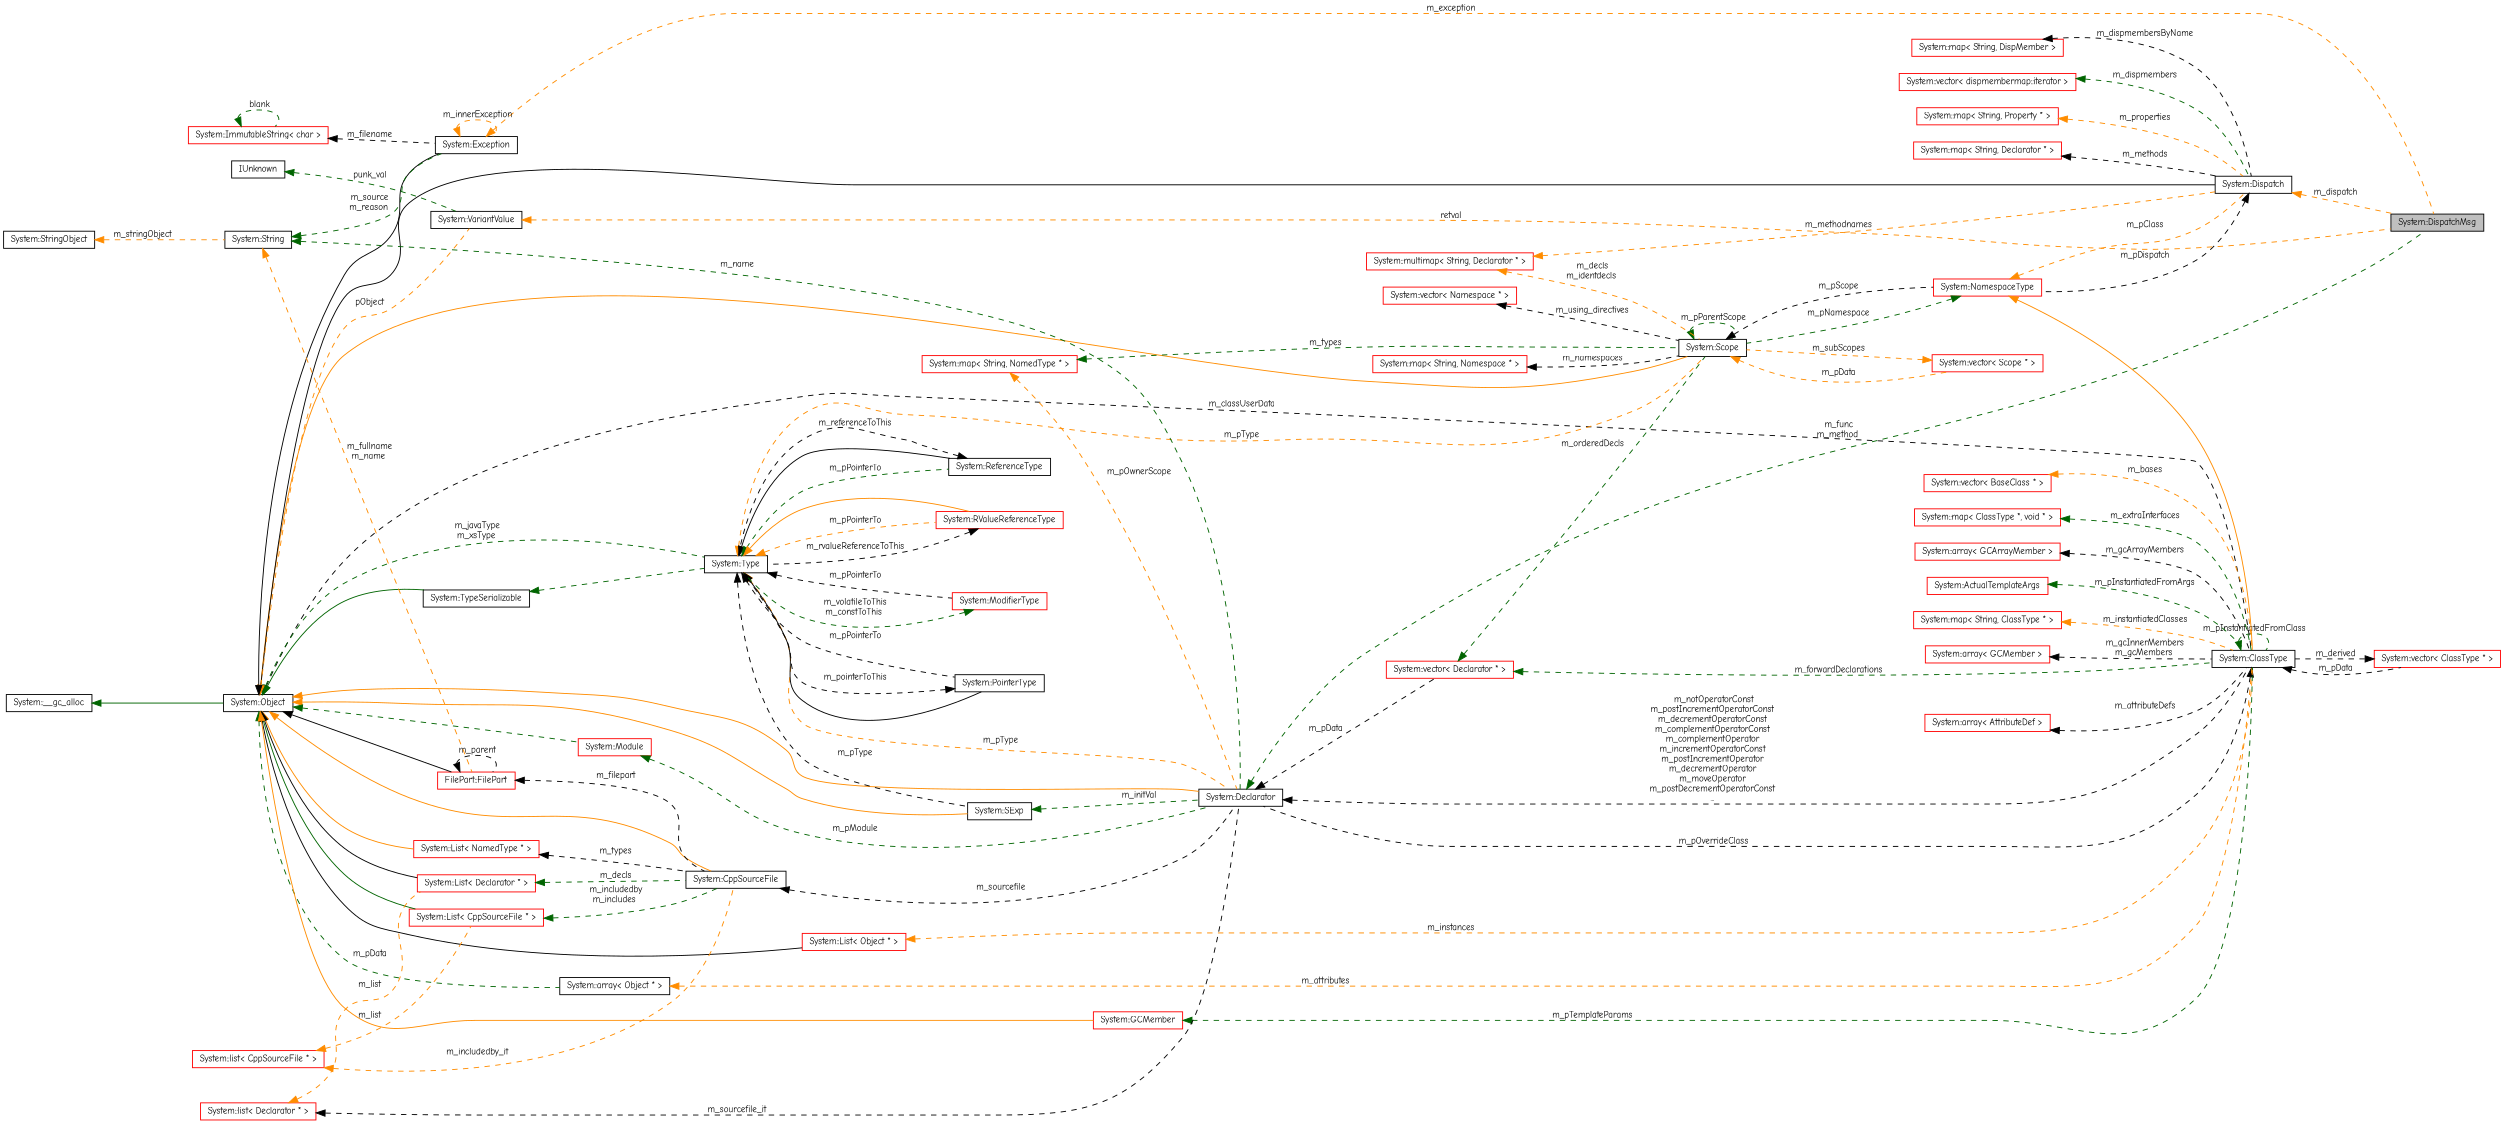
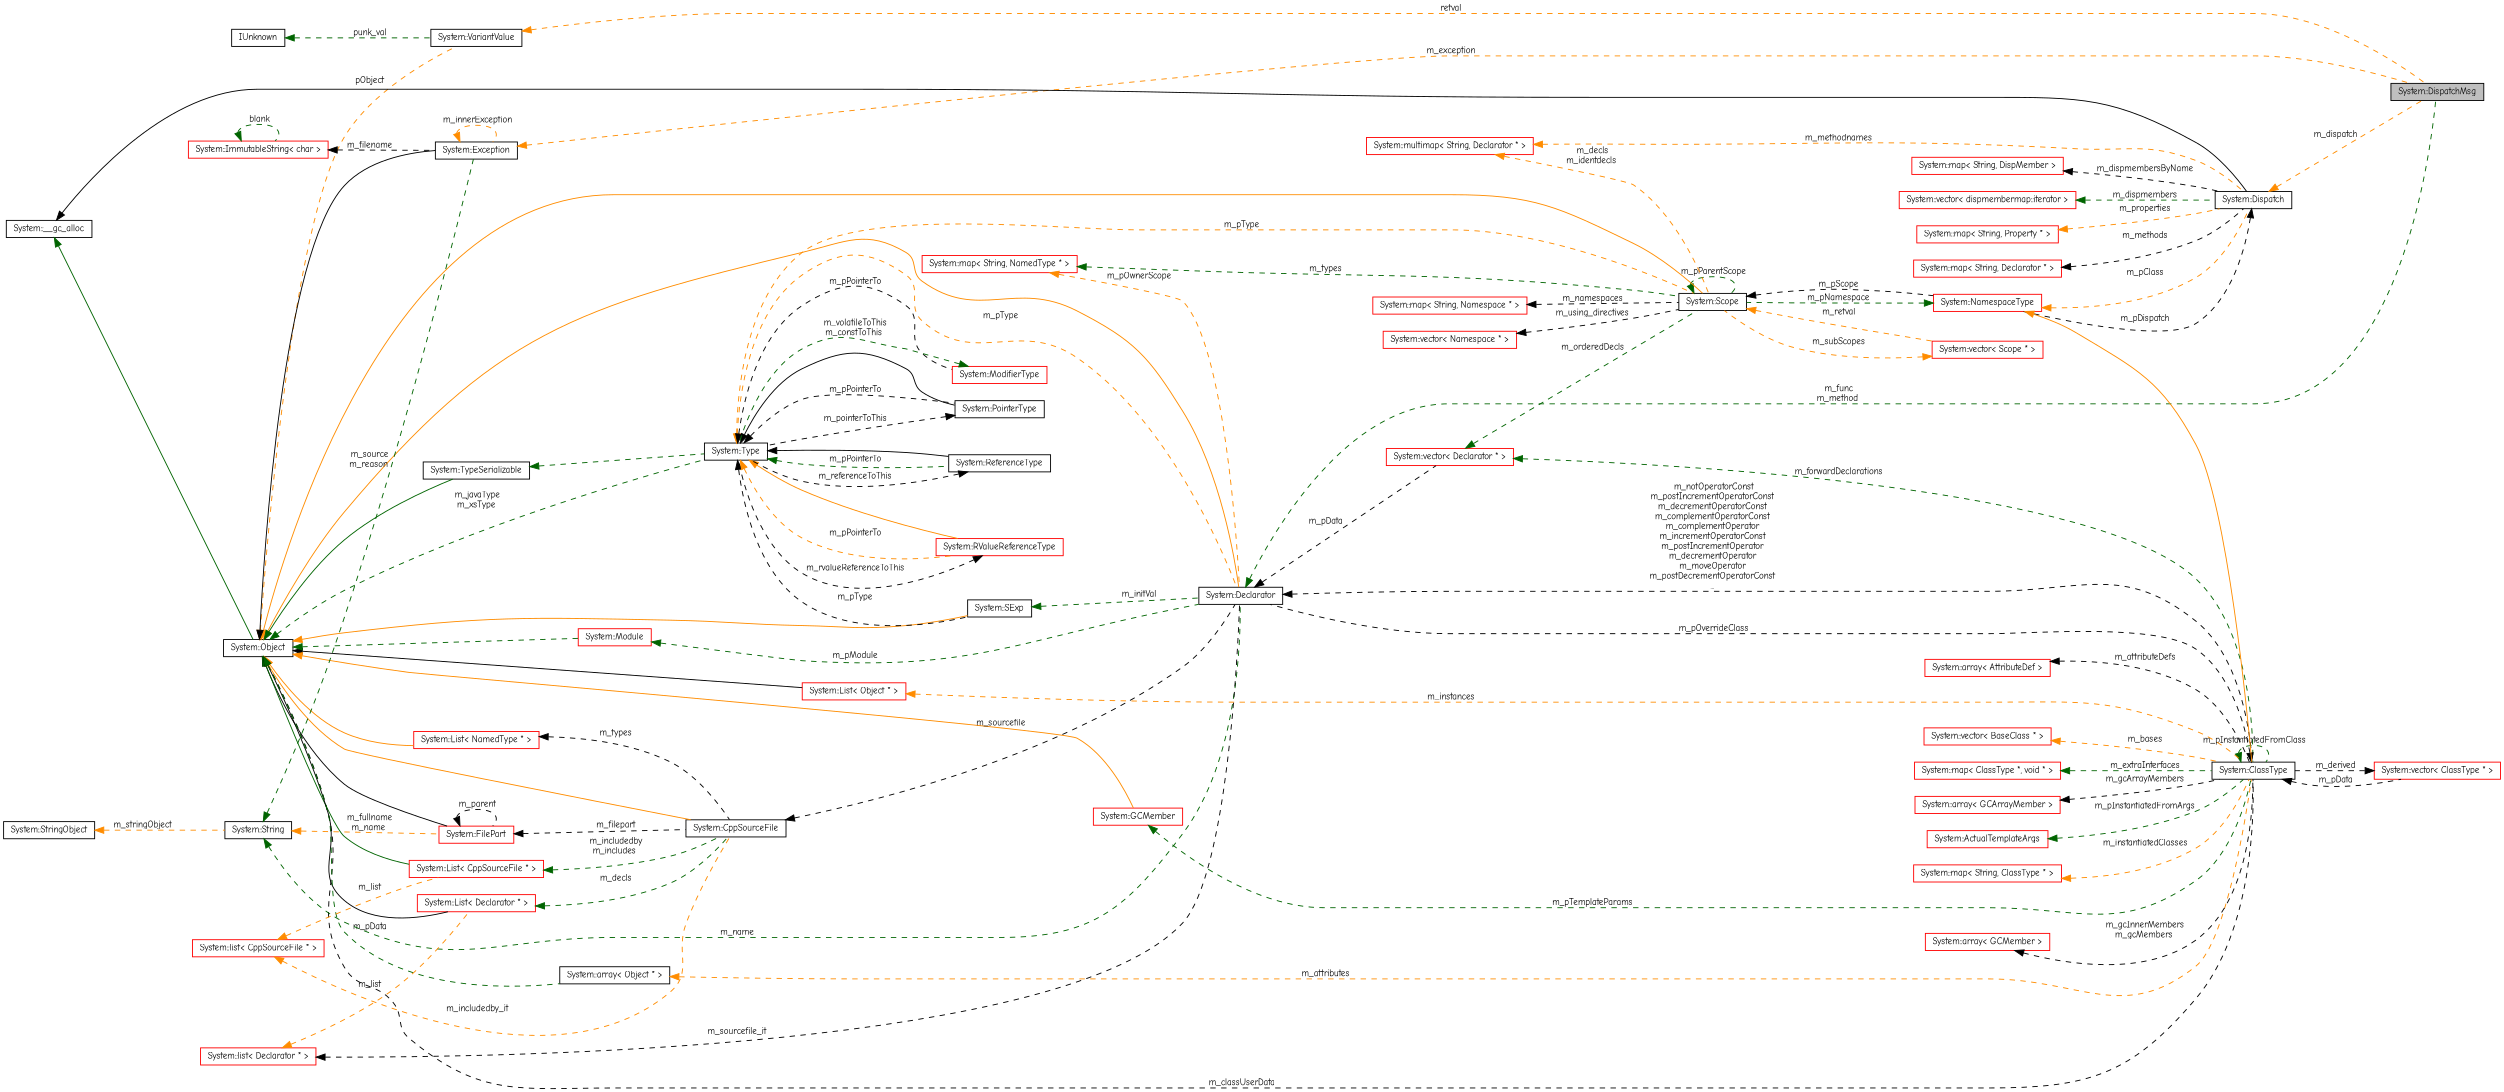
(1044, 185) -> (1147, 92)
(1837, 373) -> (1837, 312)
(476, 781) -> (476, 835)
